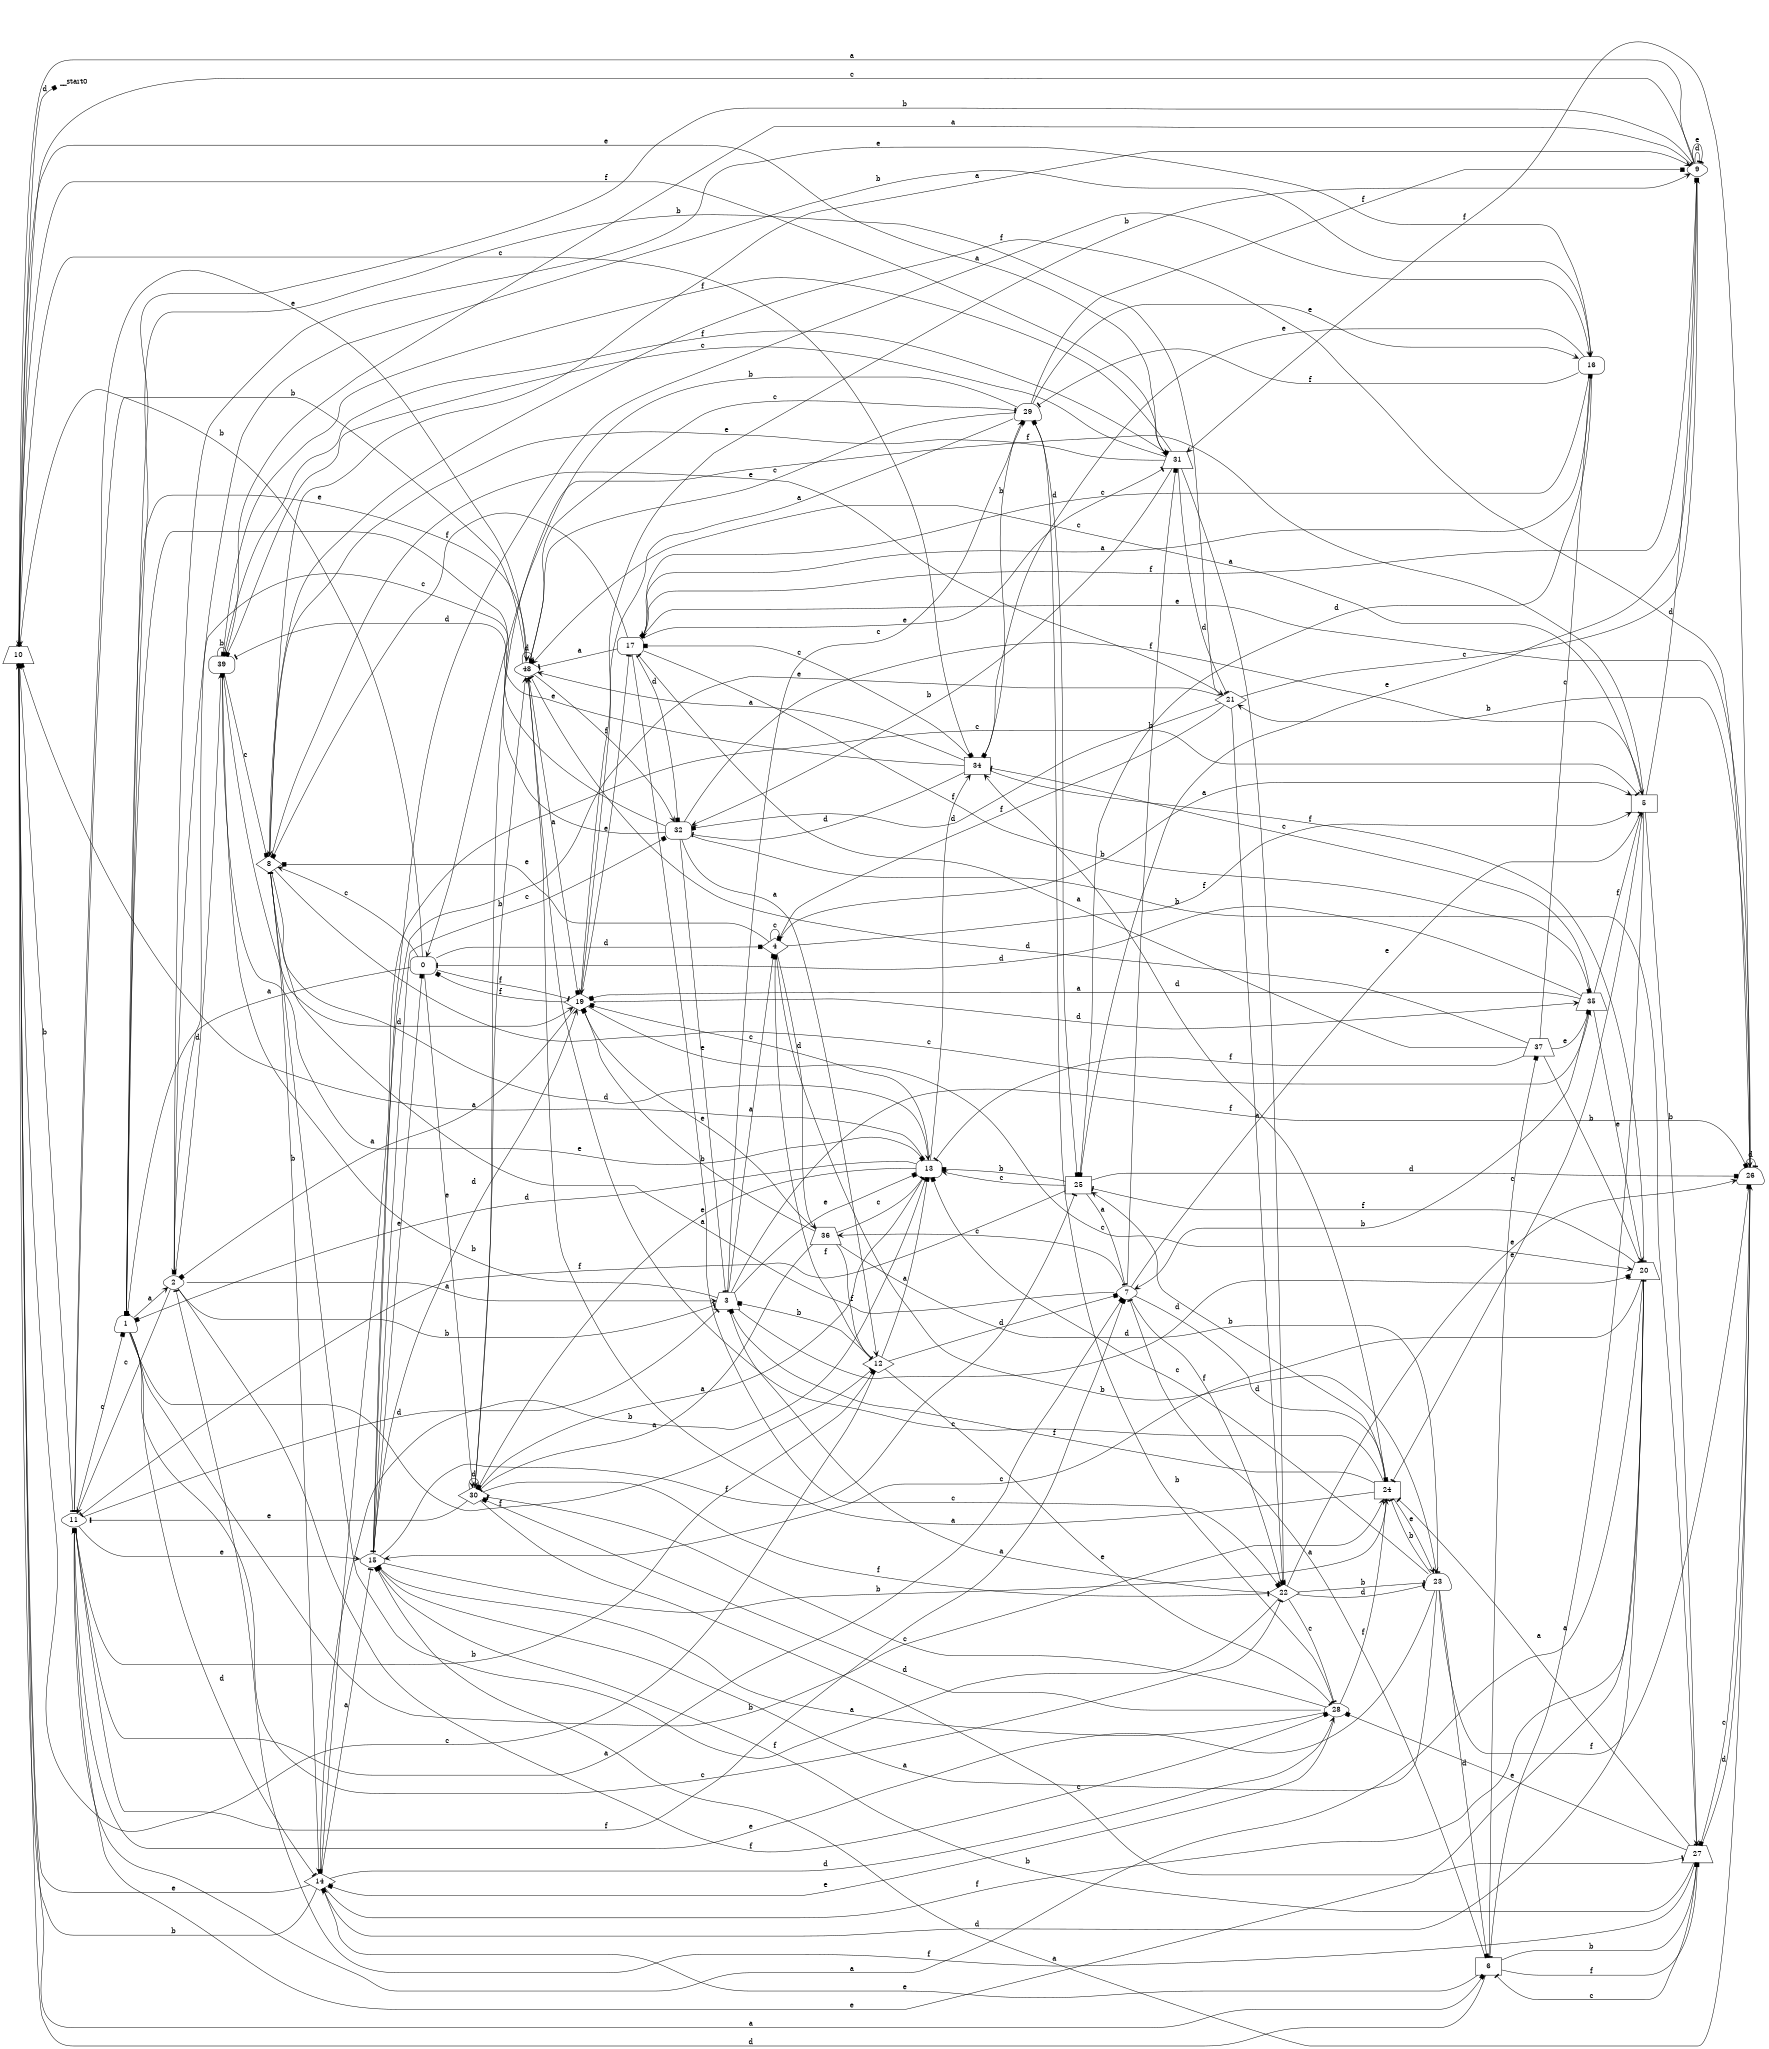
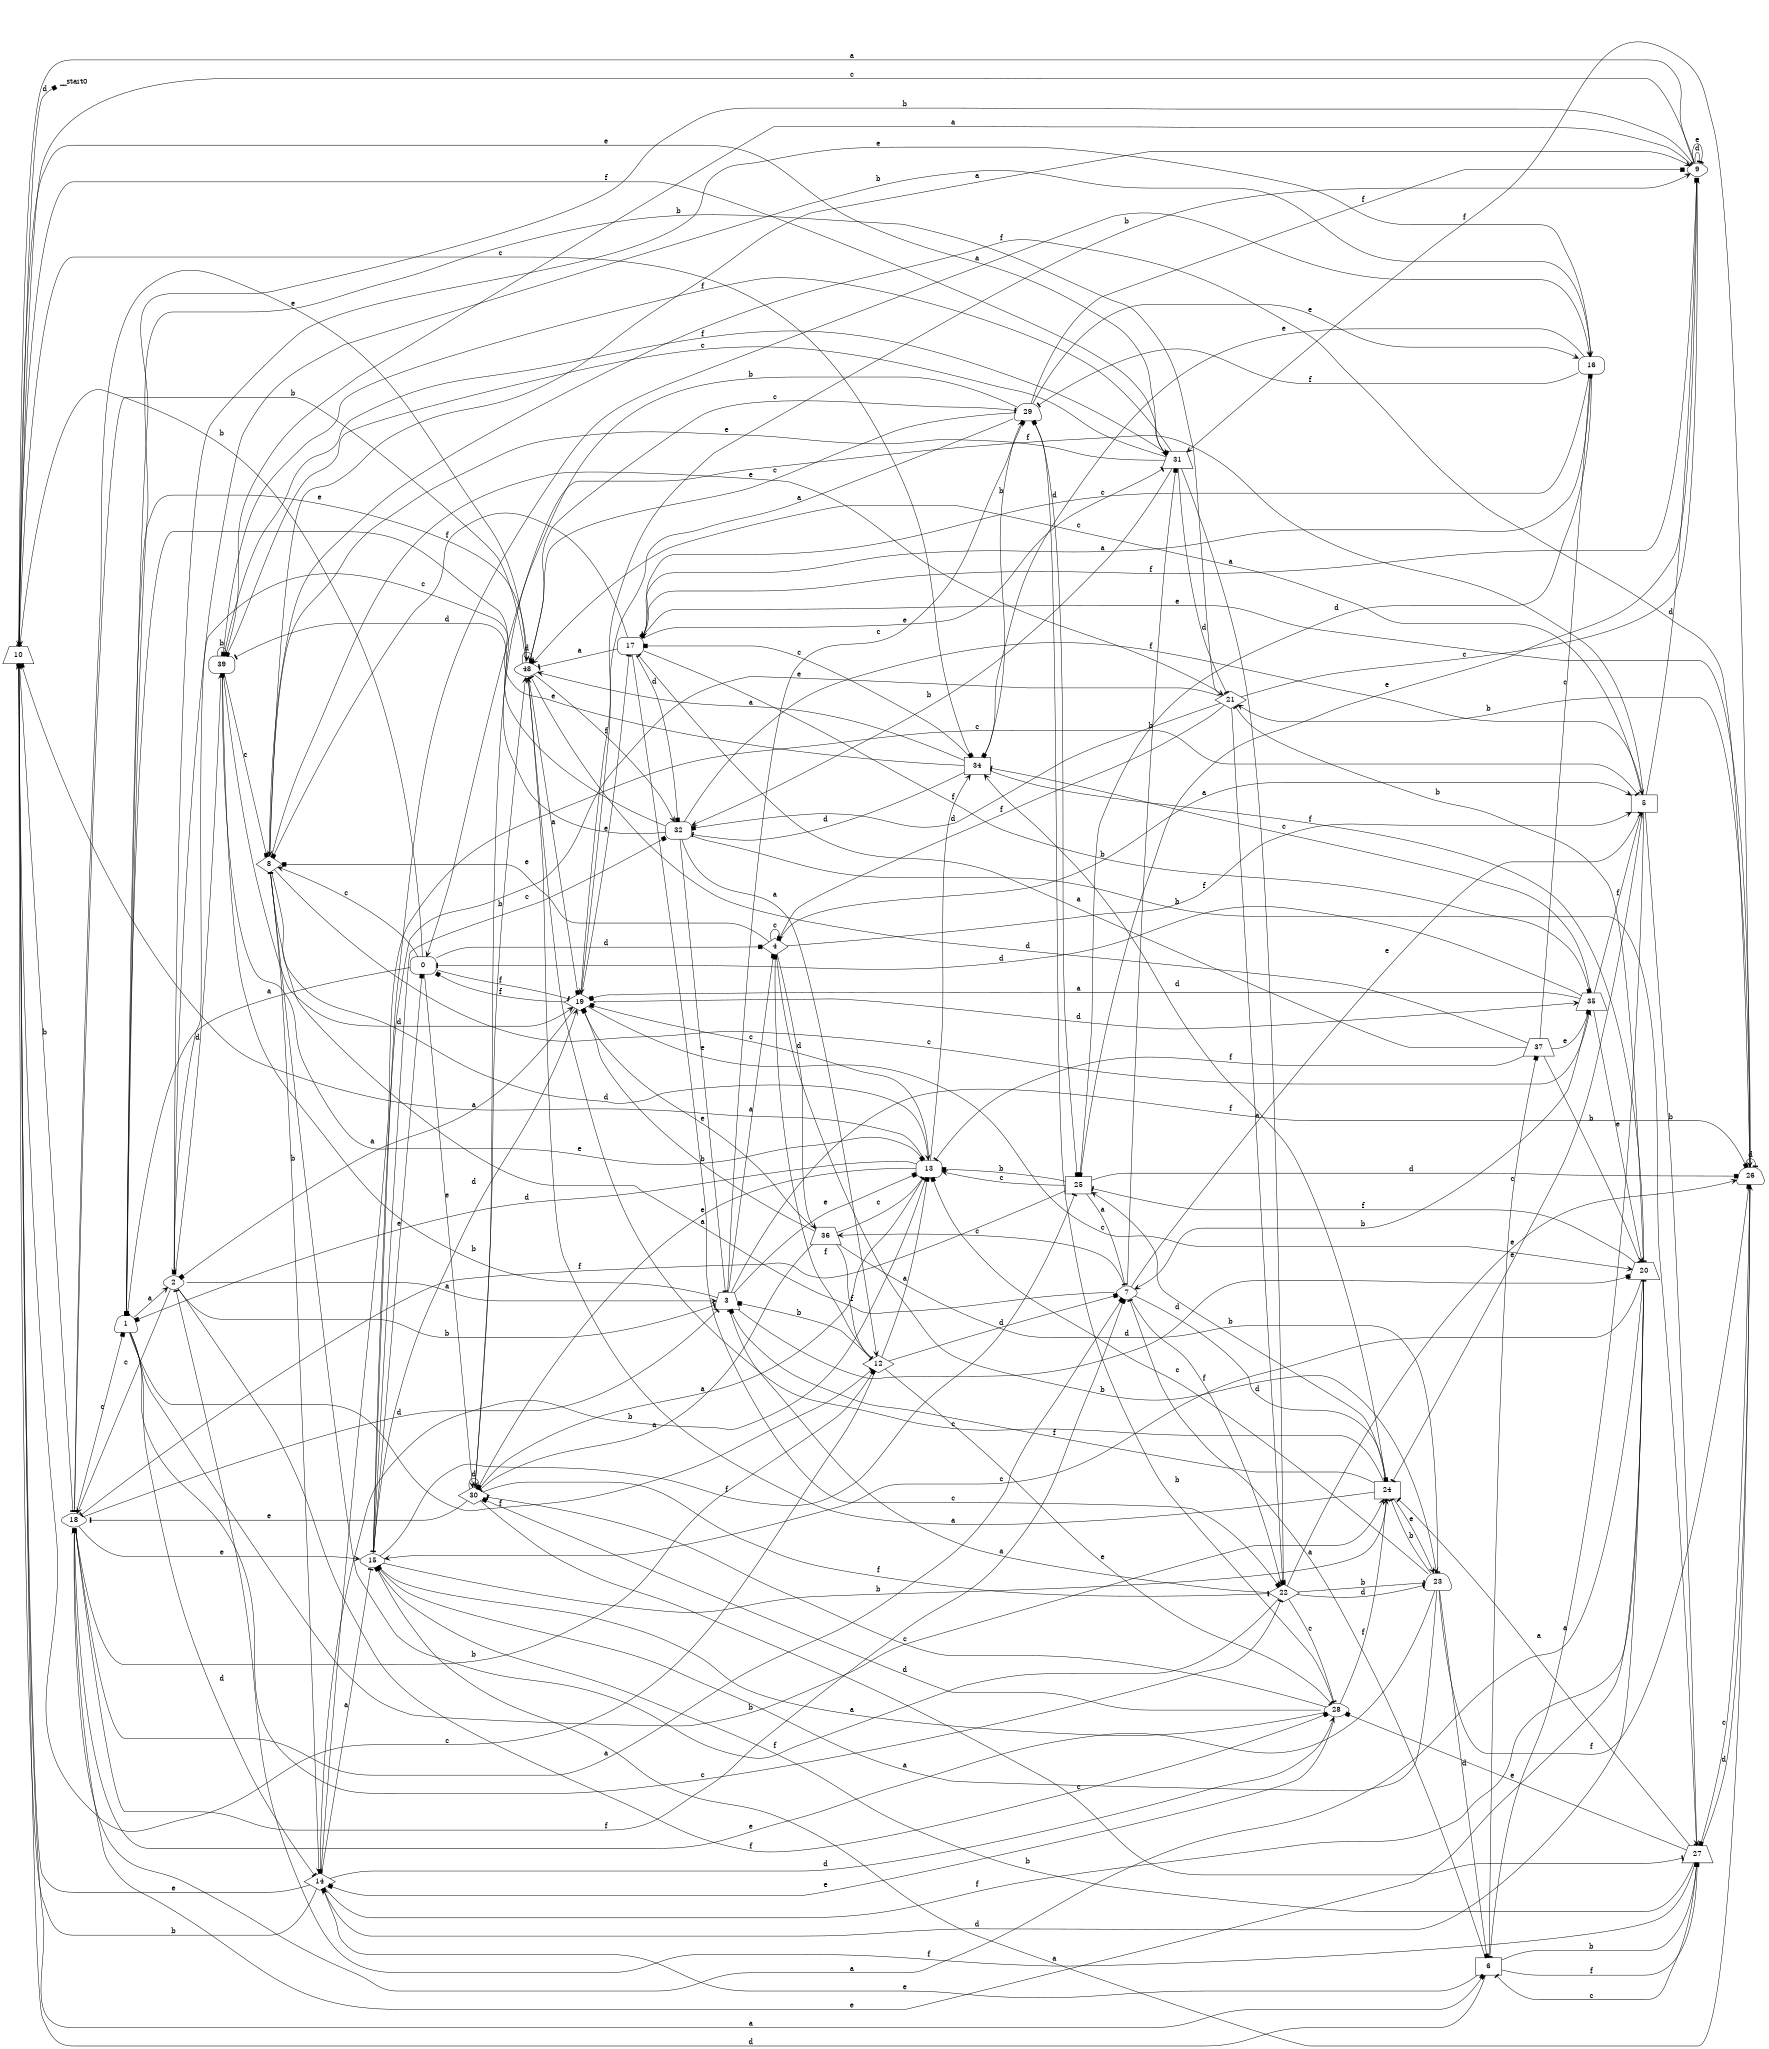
none -> (1596, 869)
(74, 1520) -> (74, 1520)
